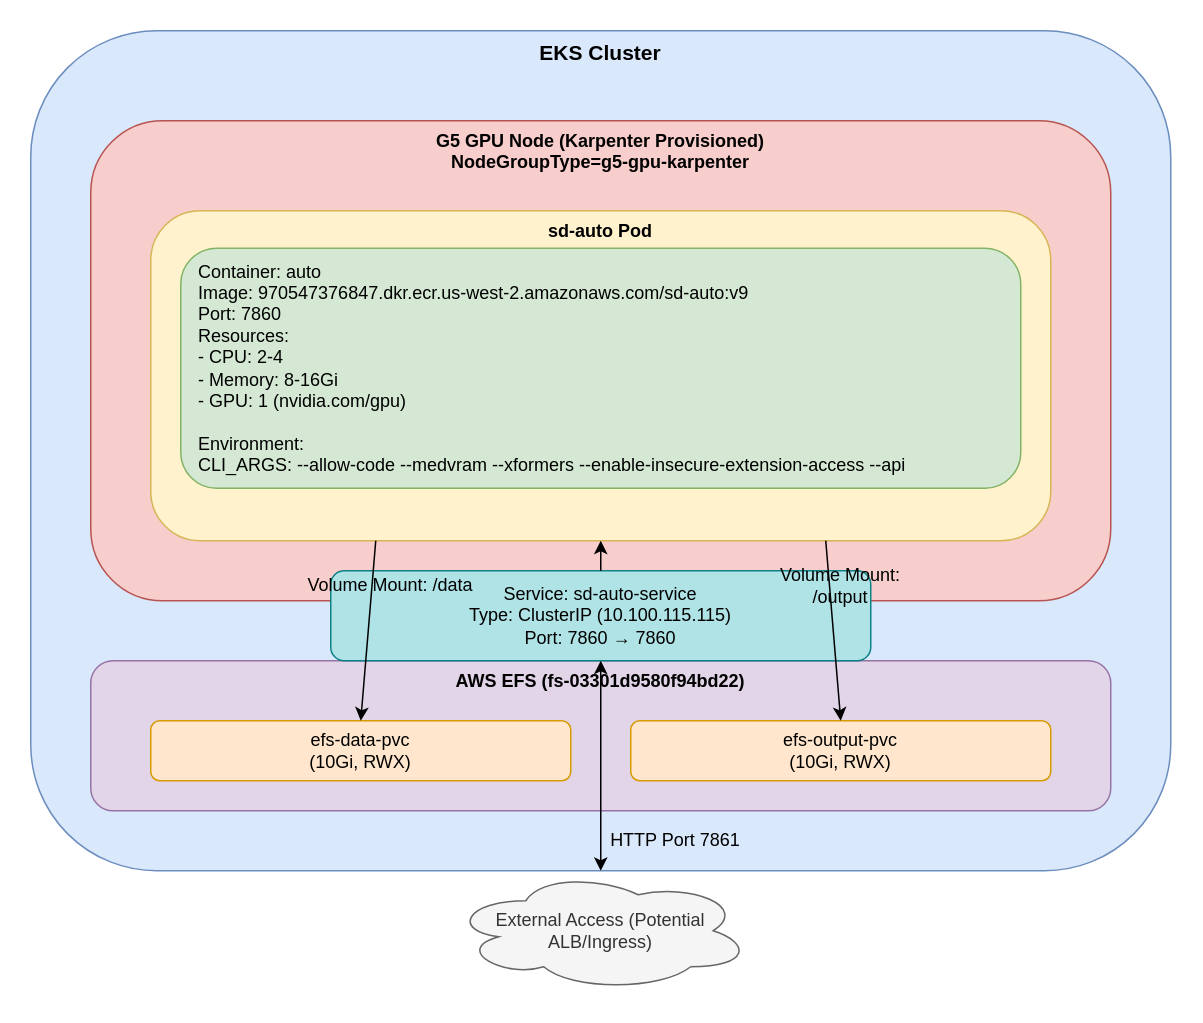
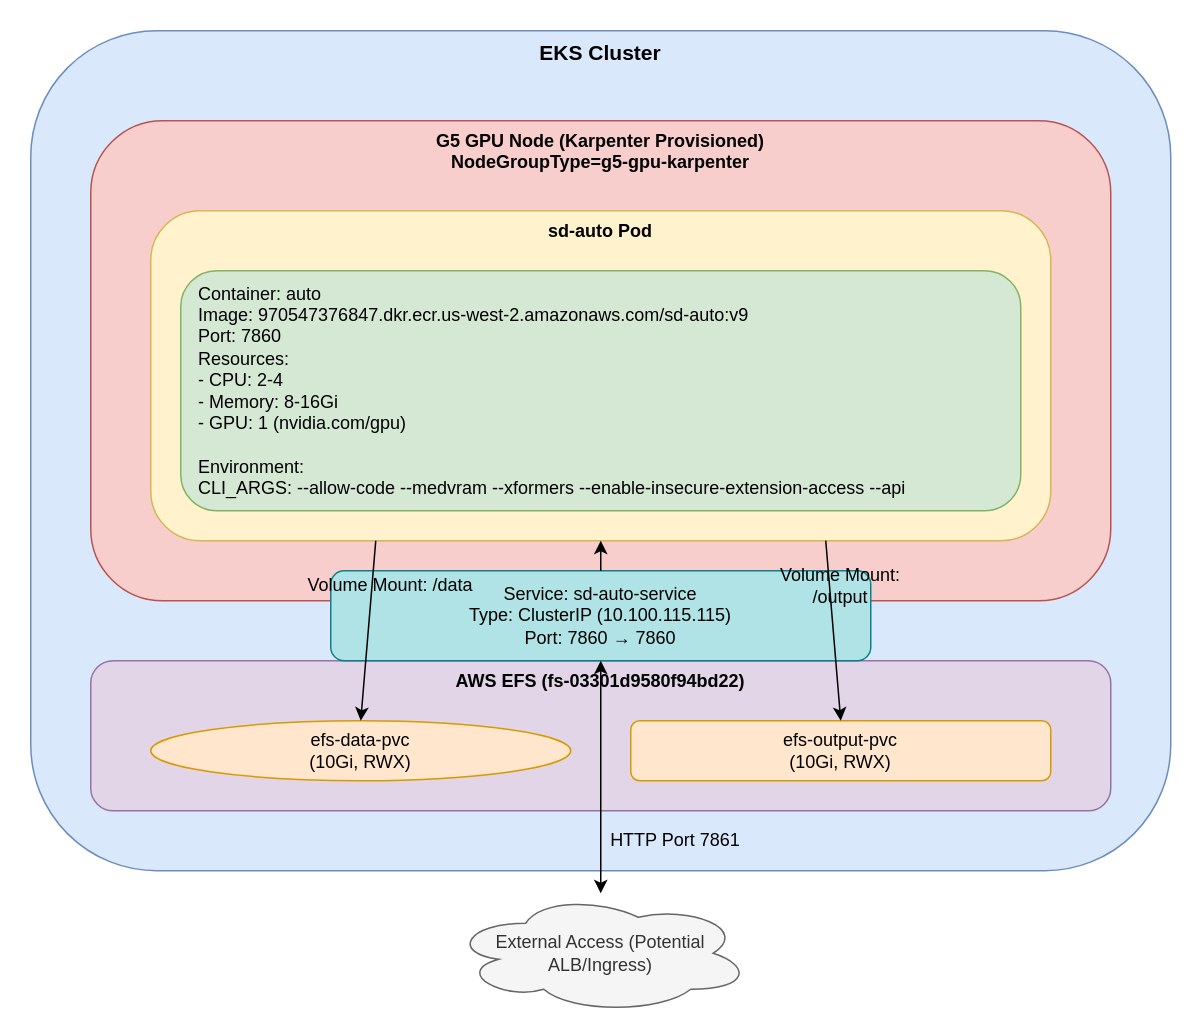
(601, 368) -> (601, 391)
(361, 751) -> (361, 751)
(601, 931) -> (601, 953)
